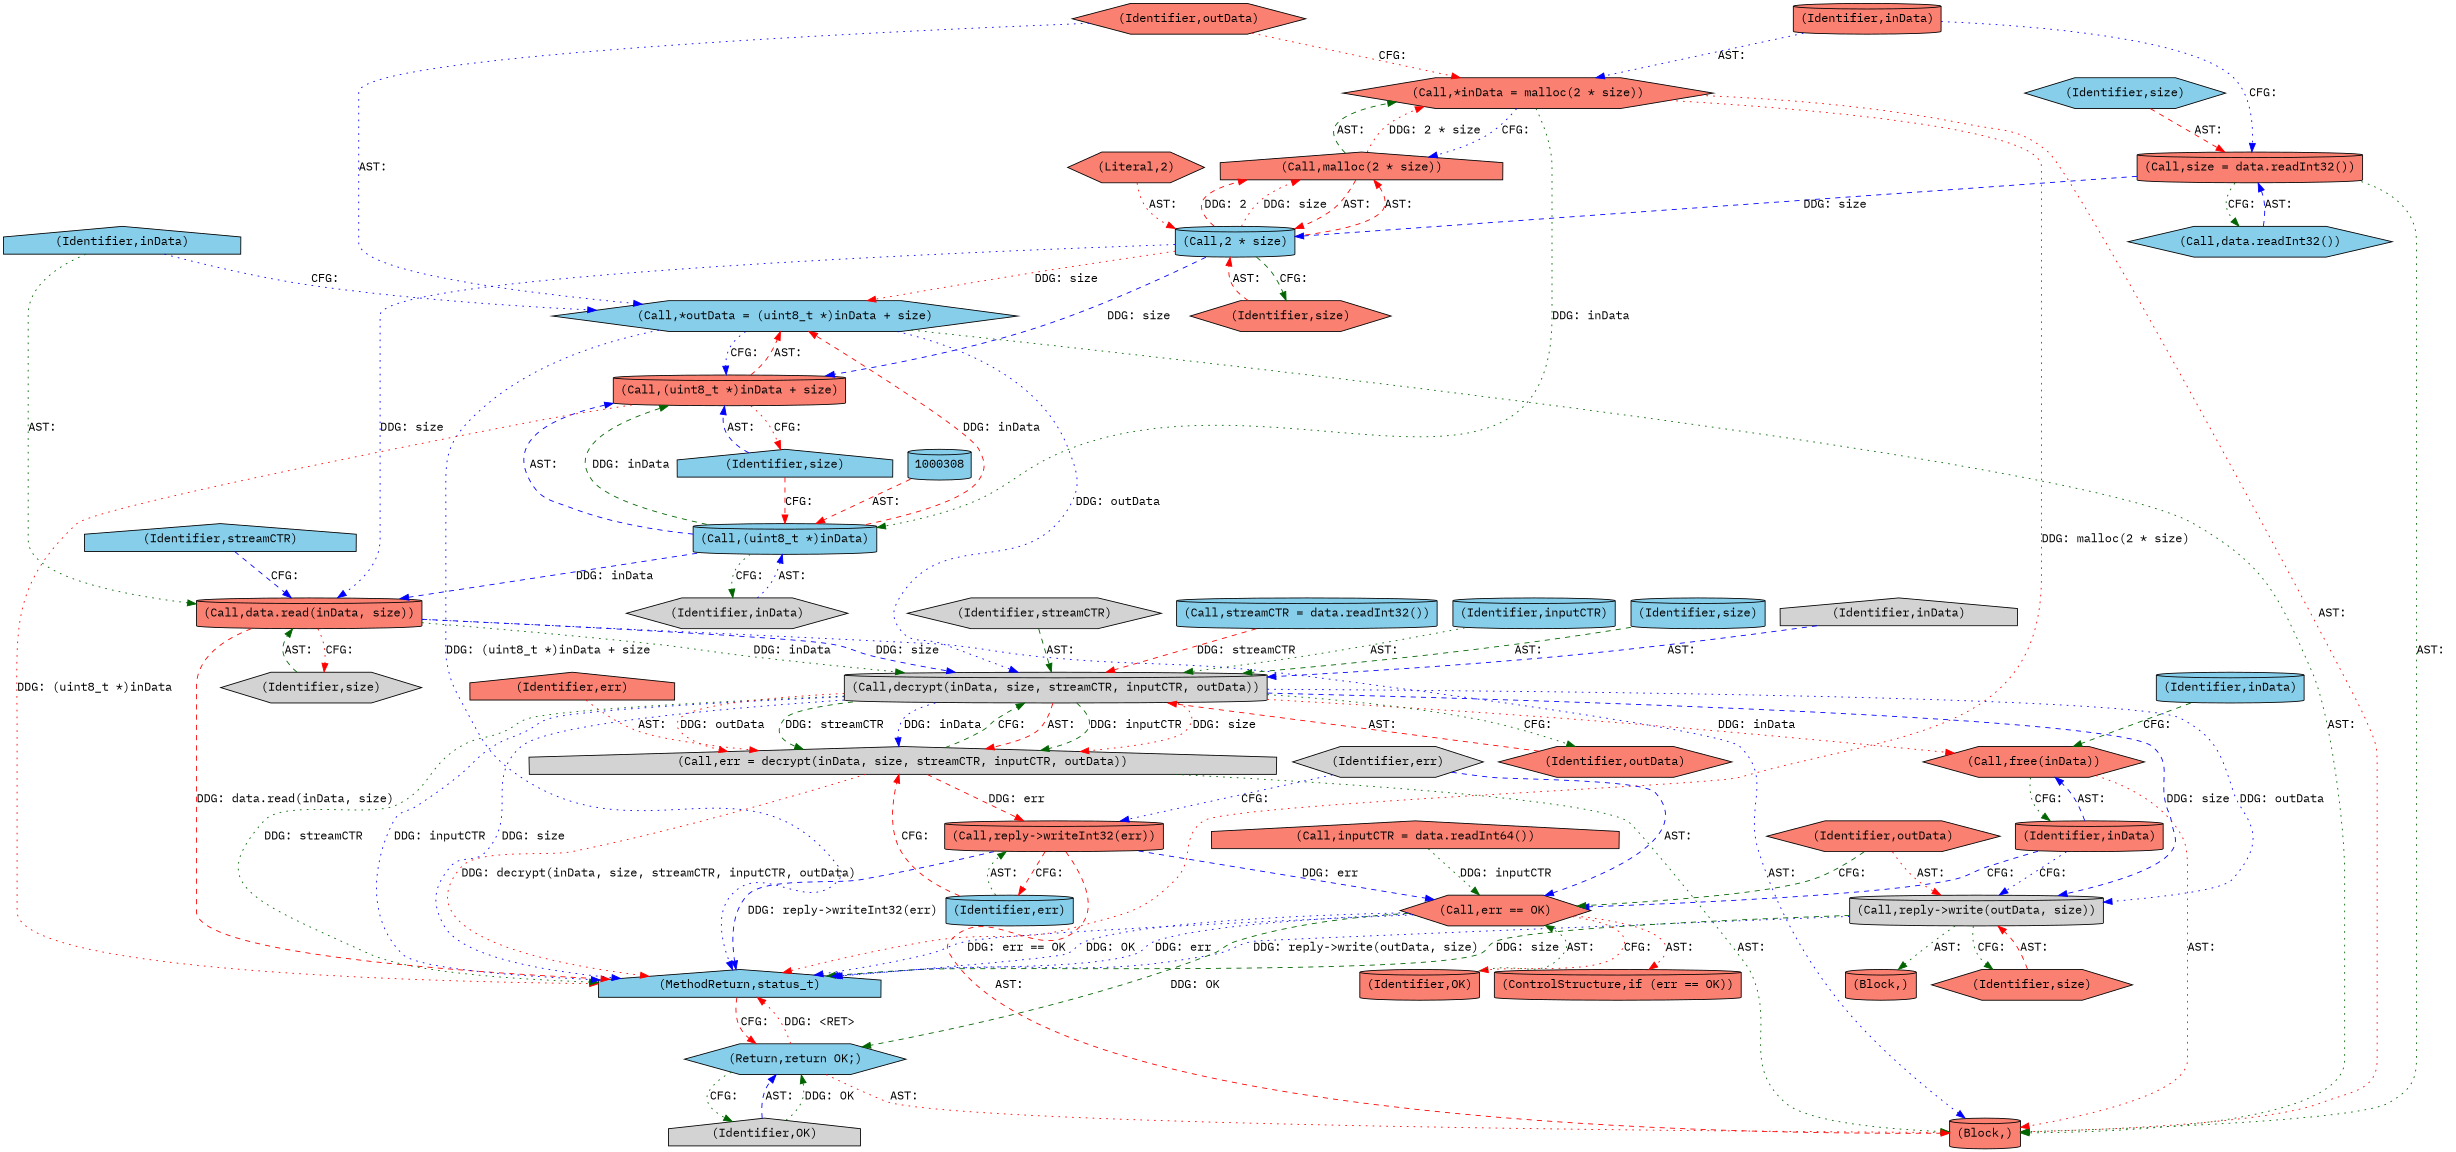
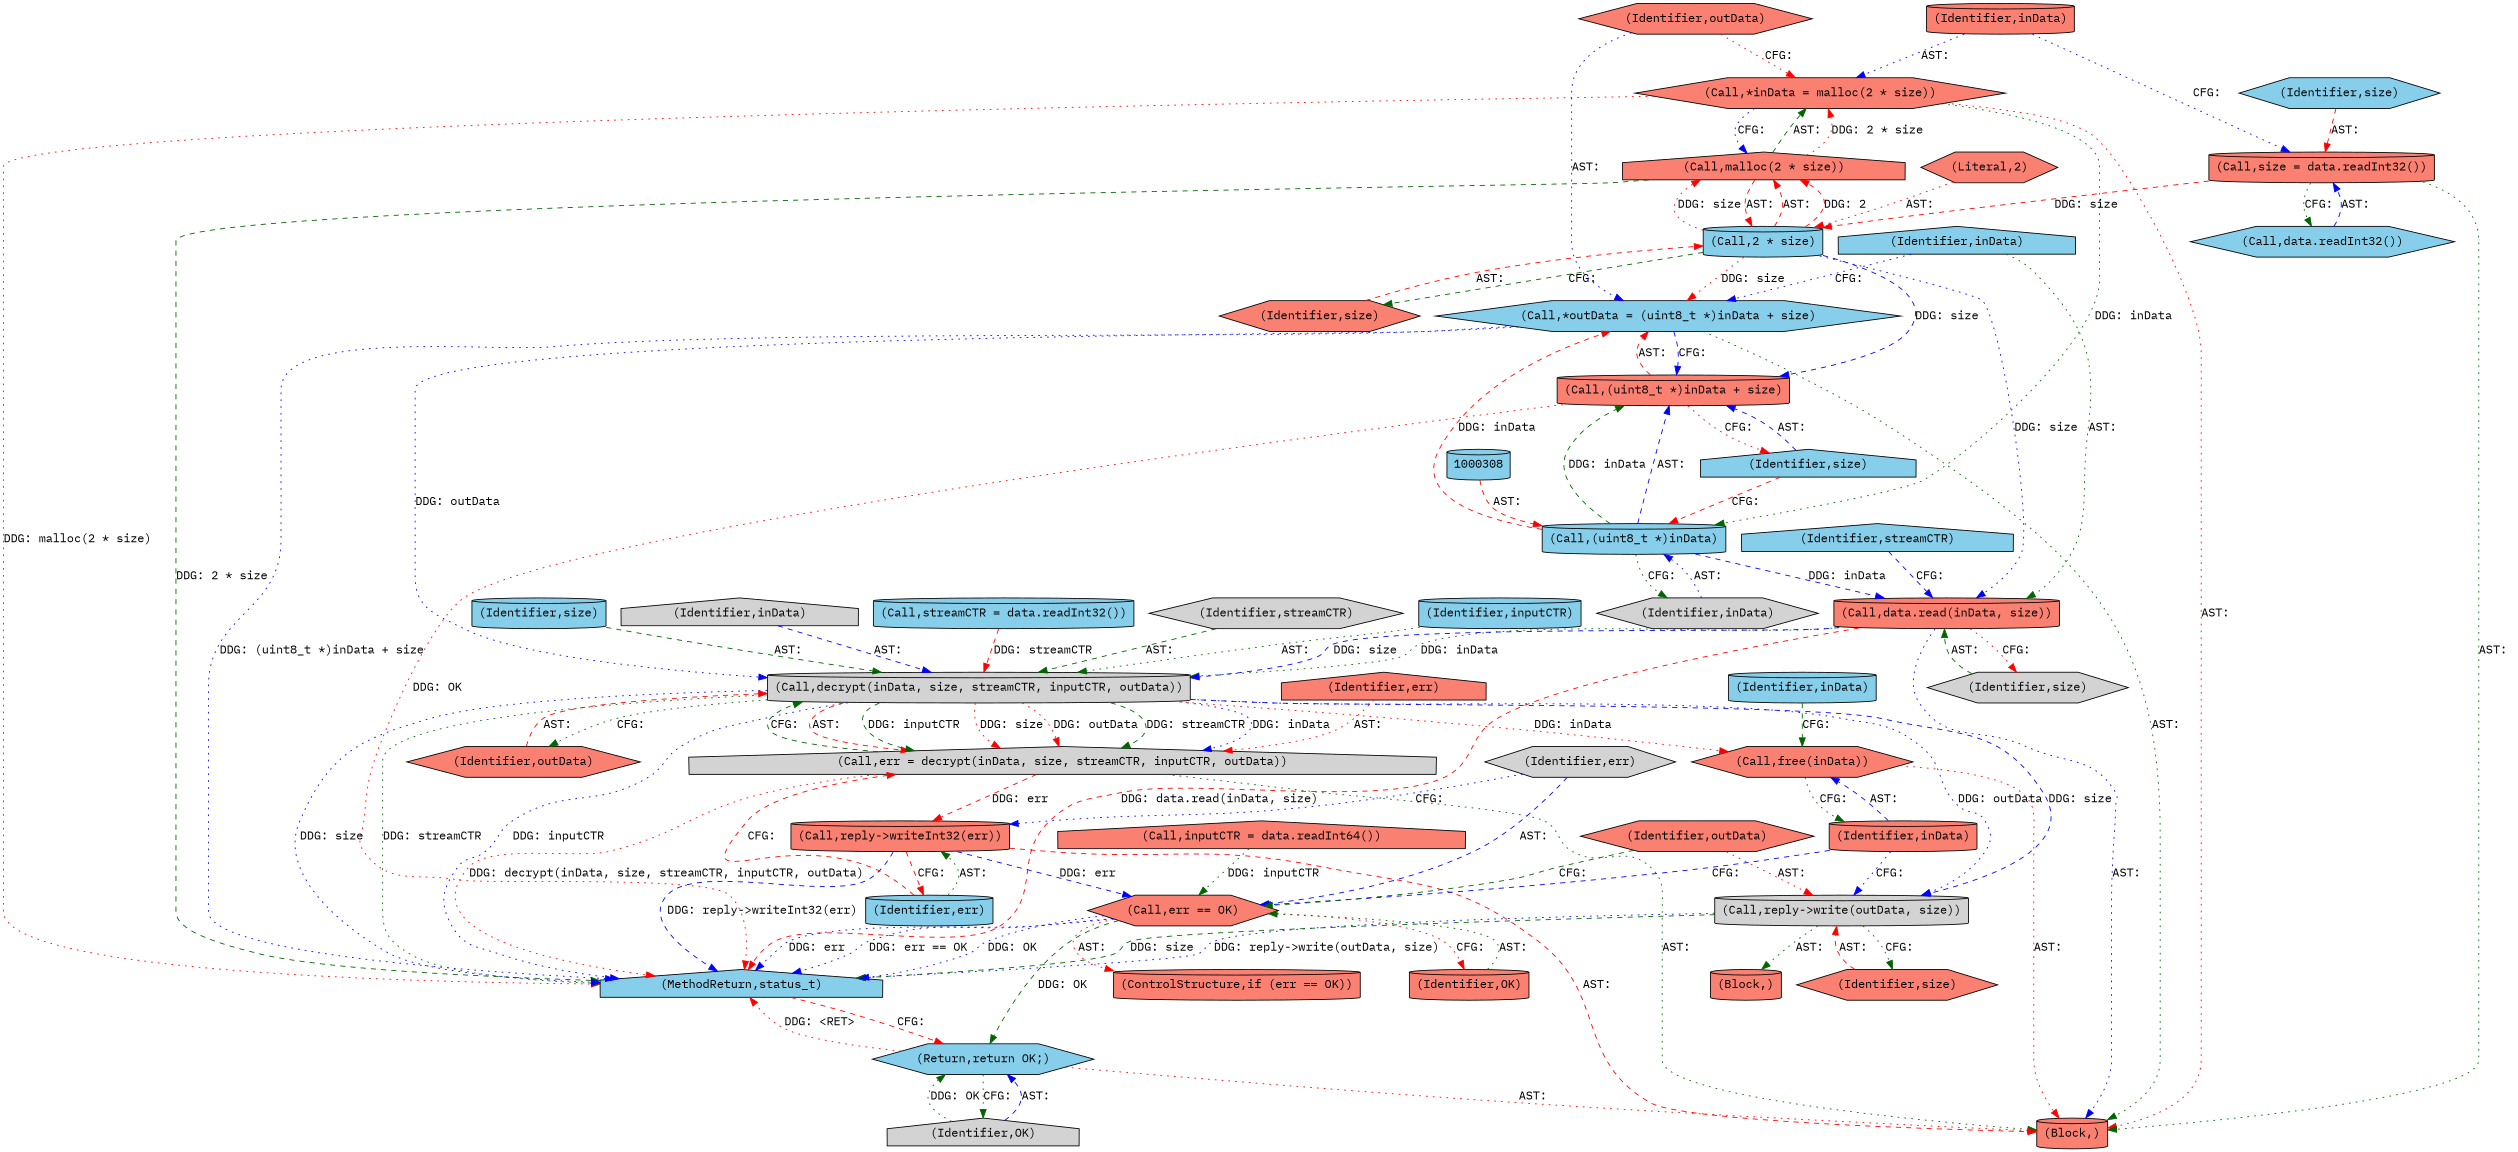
(1720, 206) -> (2020, 203)
none -> (361, 218)
(731, 346) -> (1678, 349)
(95, 688) -> (437, 688)
